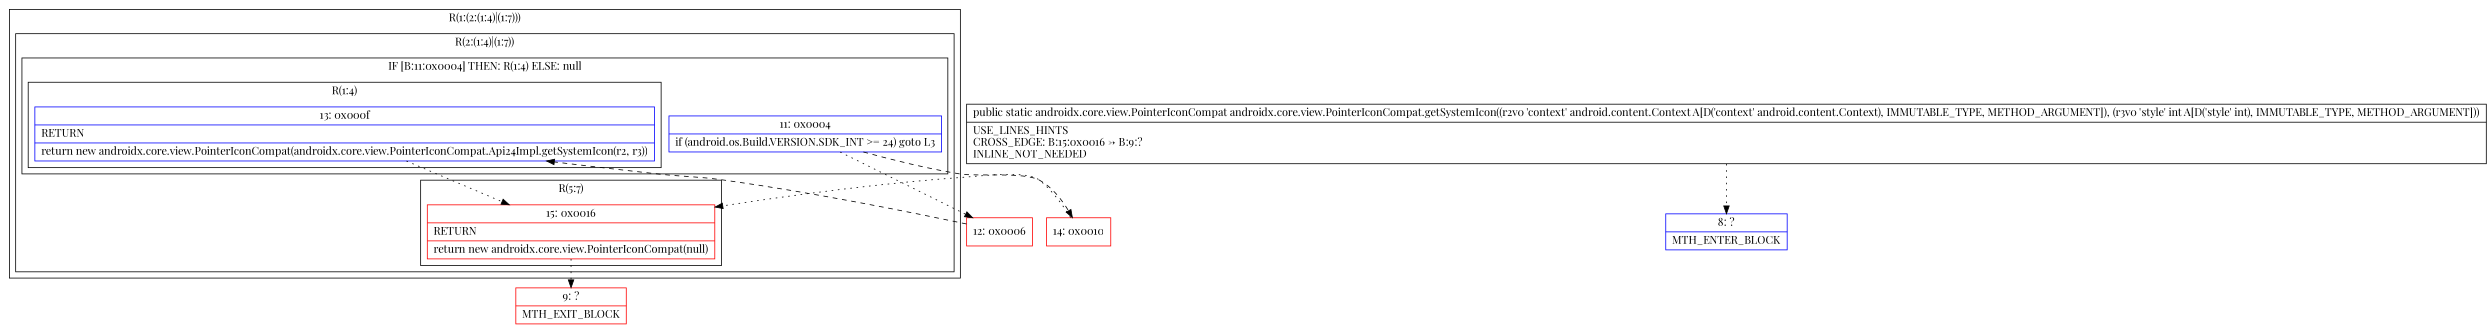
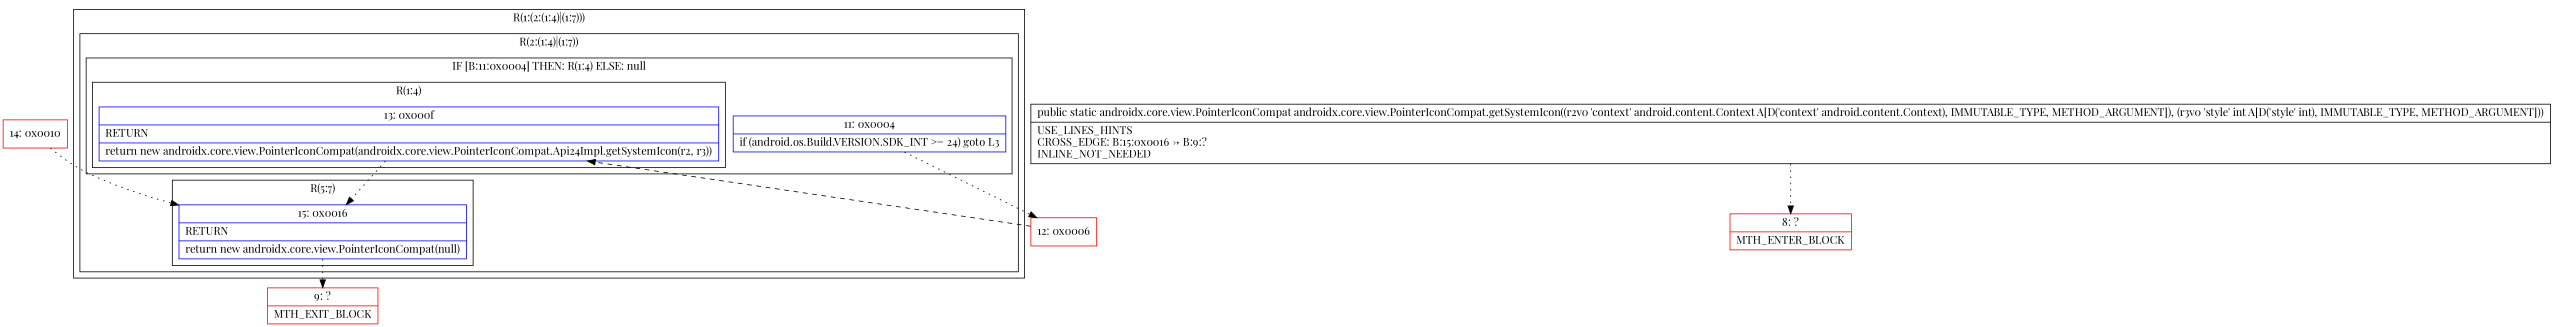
(933, 169) -> none
(571, 232) -> (323, 232)
(1726, 232) -> (1791, 232)
